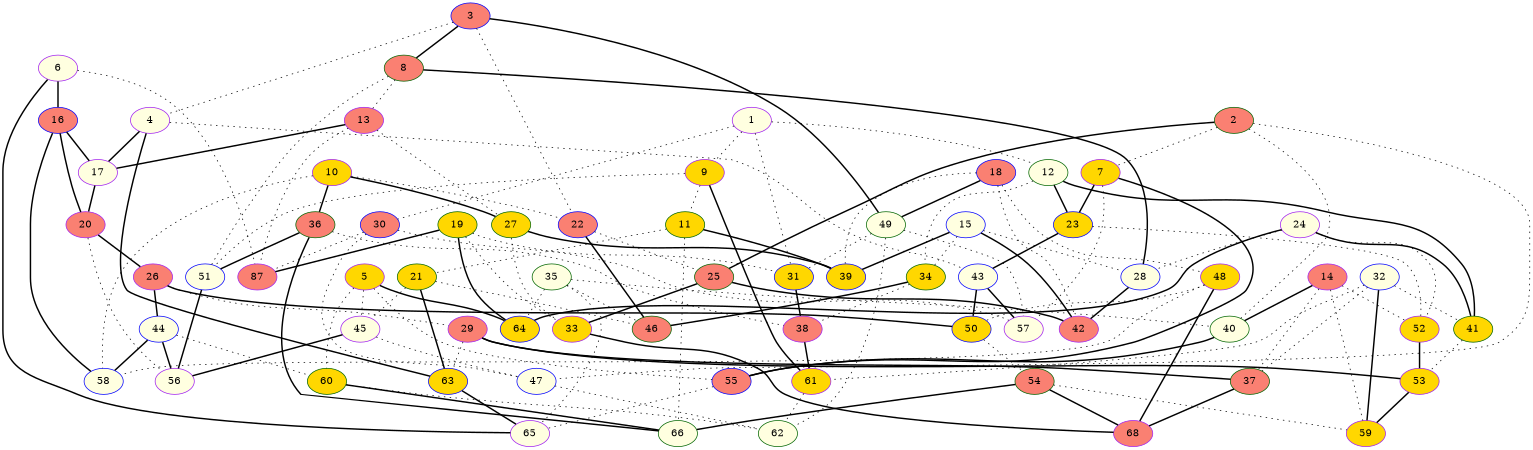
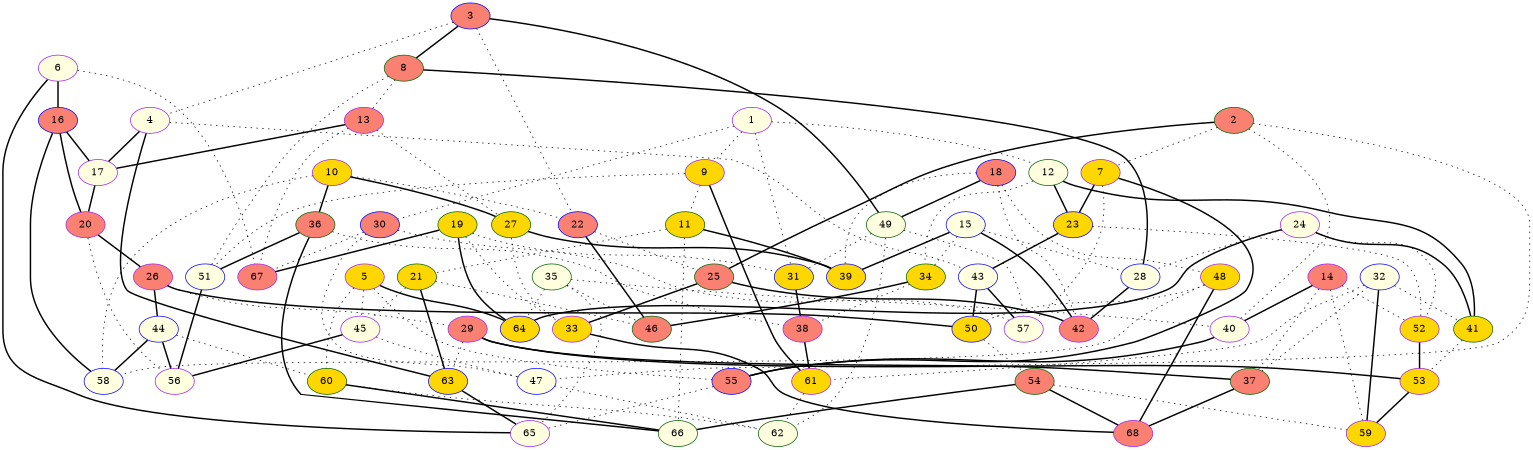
(257, 277) -> (257, 277)
(1230, 329) -> (1230, 329)
